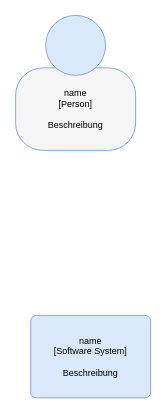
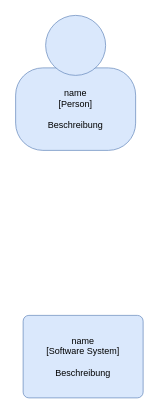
(75, 109) -> (75, 109)
(90, 357) -> (83, 357)
